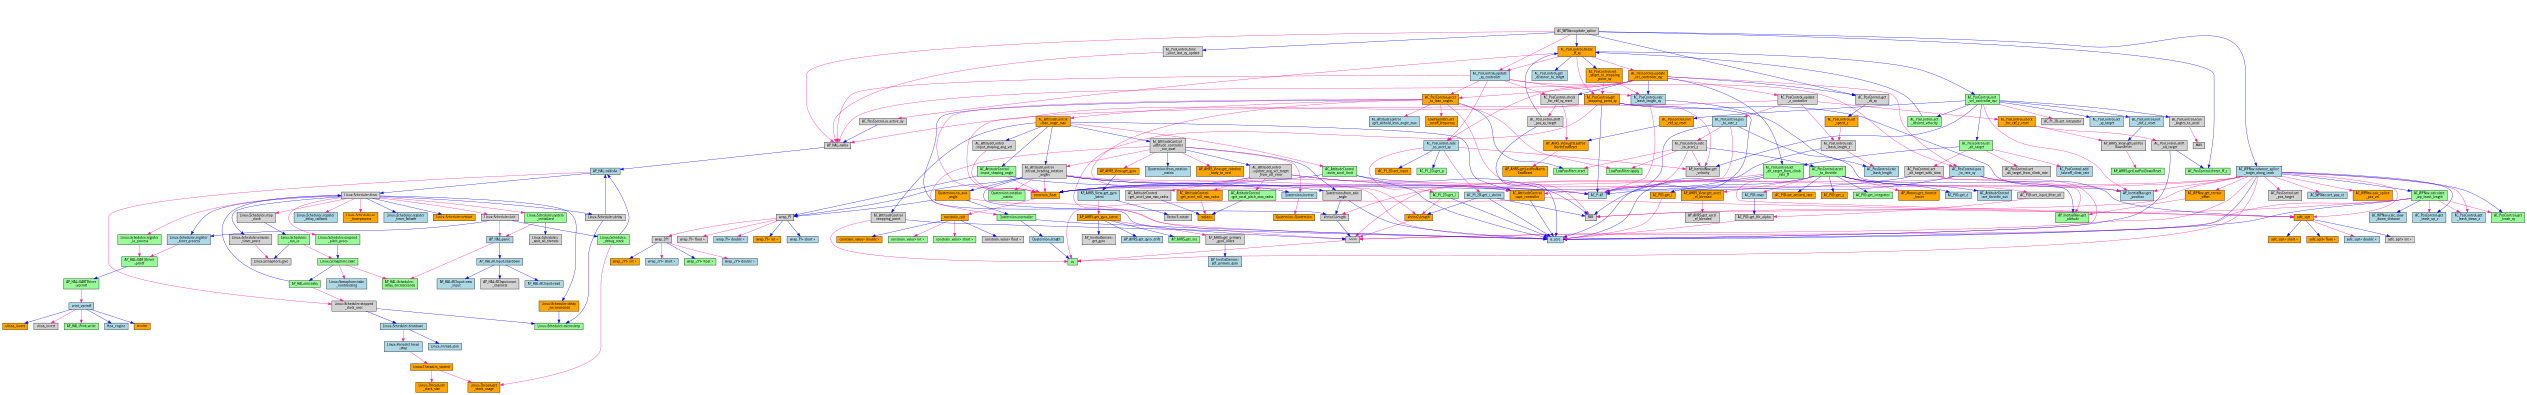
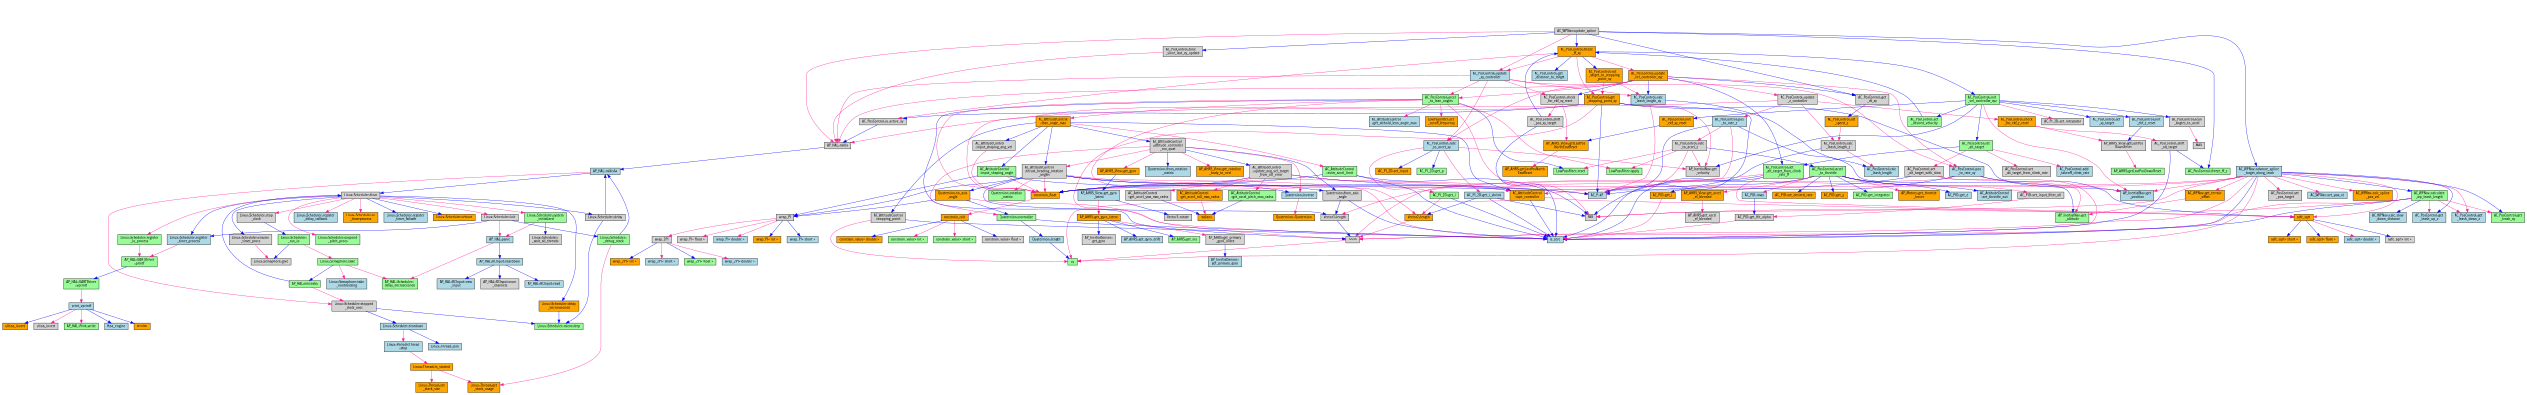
(1441, 99) -> (1441, 99)
none -> (1262, 114)
(338, 250) -> none
